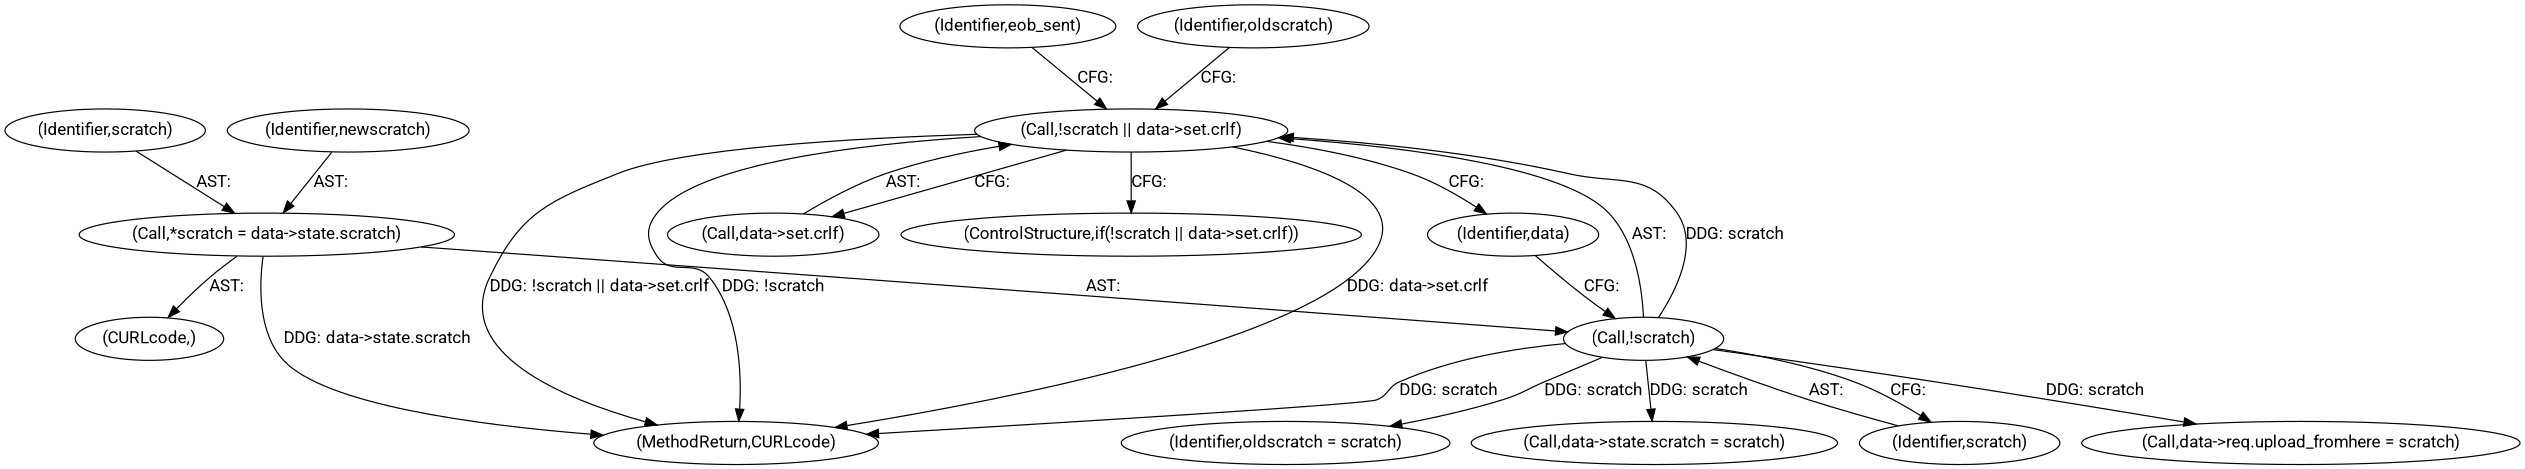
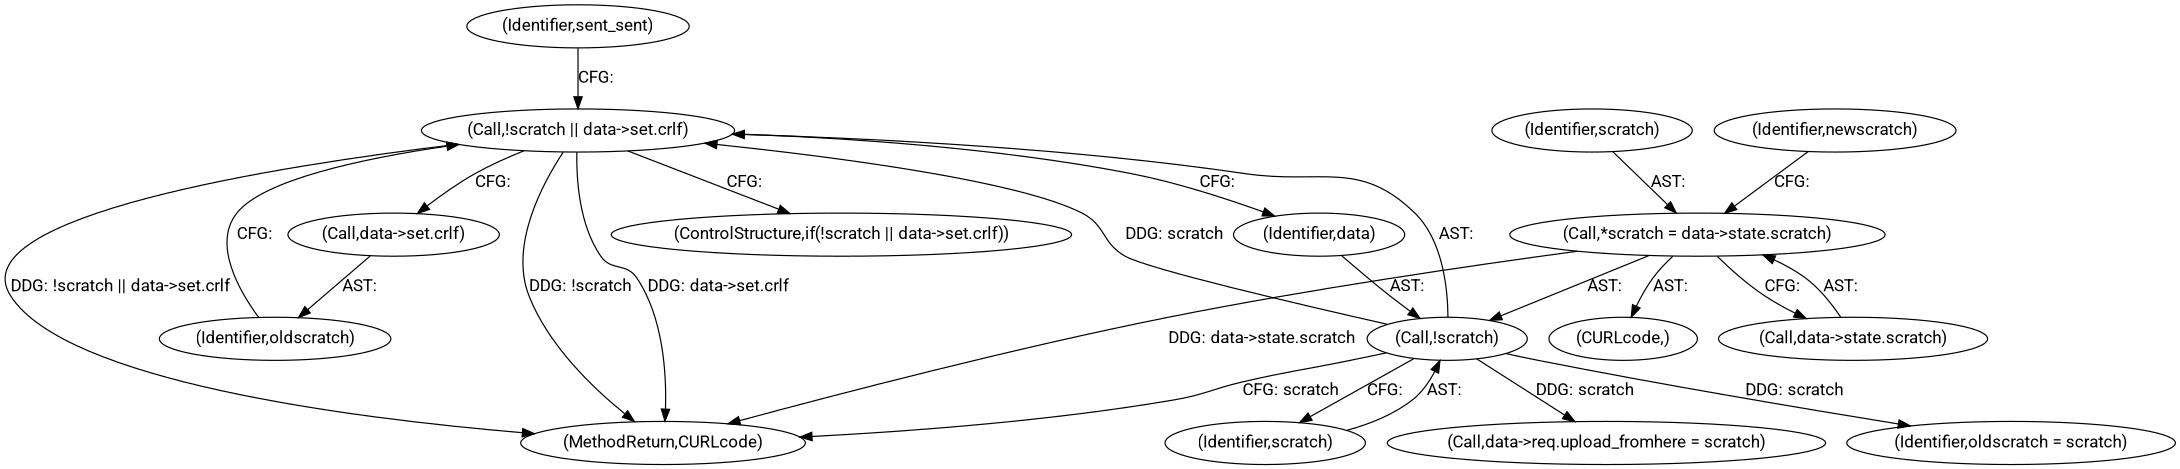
(1008, 26) -> (578, 26)
(898, 170) -> (339, 283)
(334, 183) -> (1794, 183)
(1604, 287) -> (1410, 287)
none -> (1853, 339)
(1448, 391) -> (1291, 391)
(1654, 443) -> none
